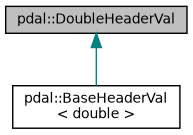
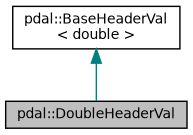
(96, 67) -> (96, 82)
